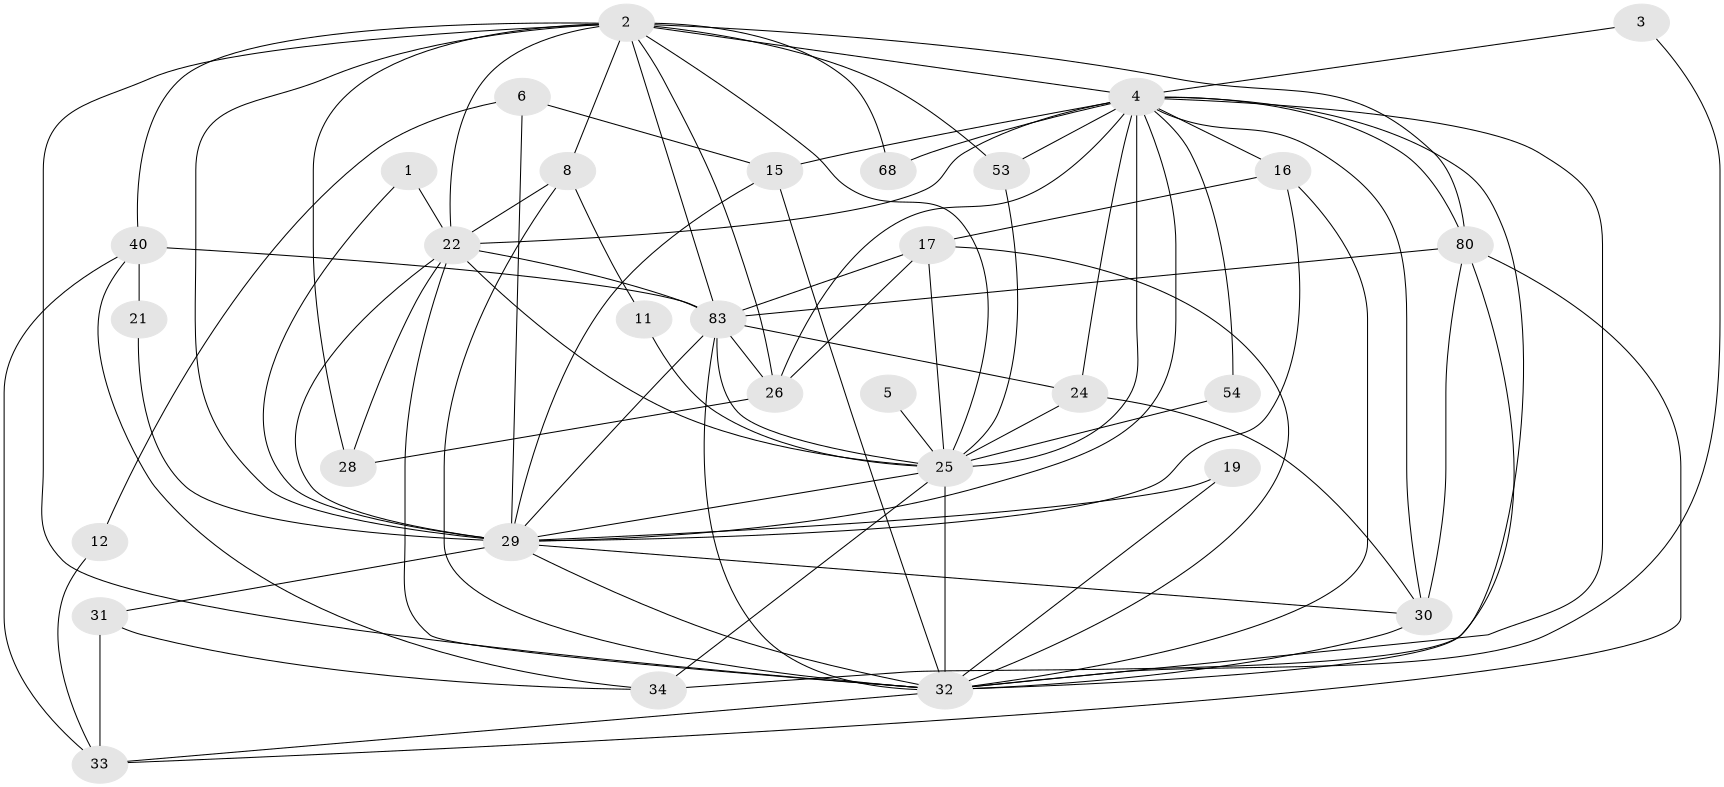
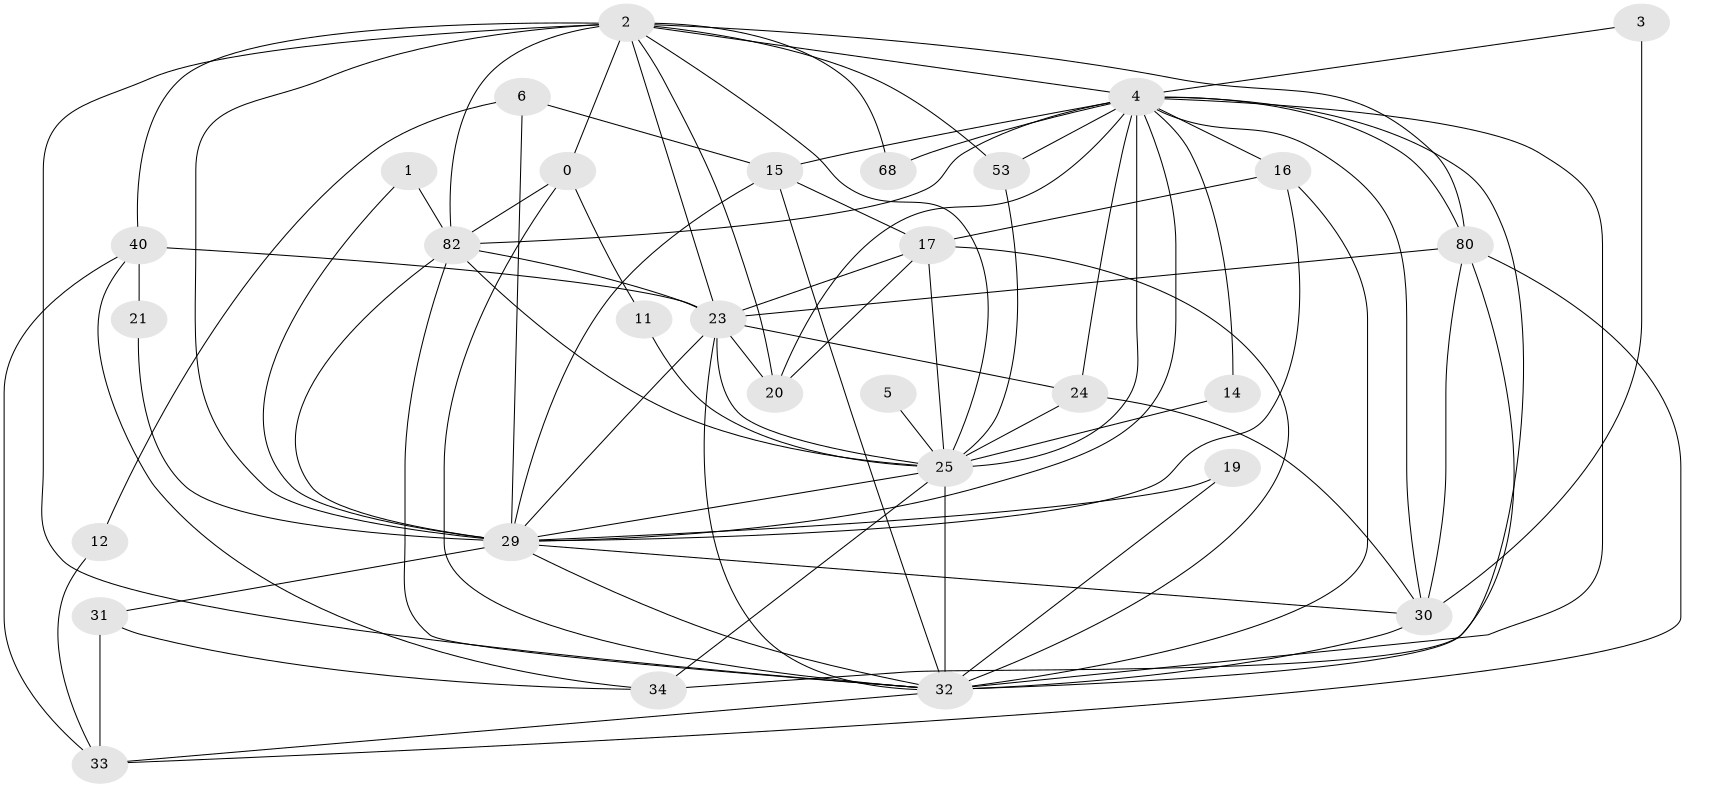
(568, 171) -> (568, 171)
none -> (843, 204)
(452, 245) -> (452, 245)
(718, 319) -> (718, 319)
(775, 394) -> (775, 394)
(1233, 394) -> (1233, 394)
(348, 468) -> none
(1593, 609) -> (1639, 343)
